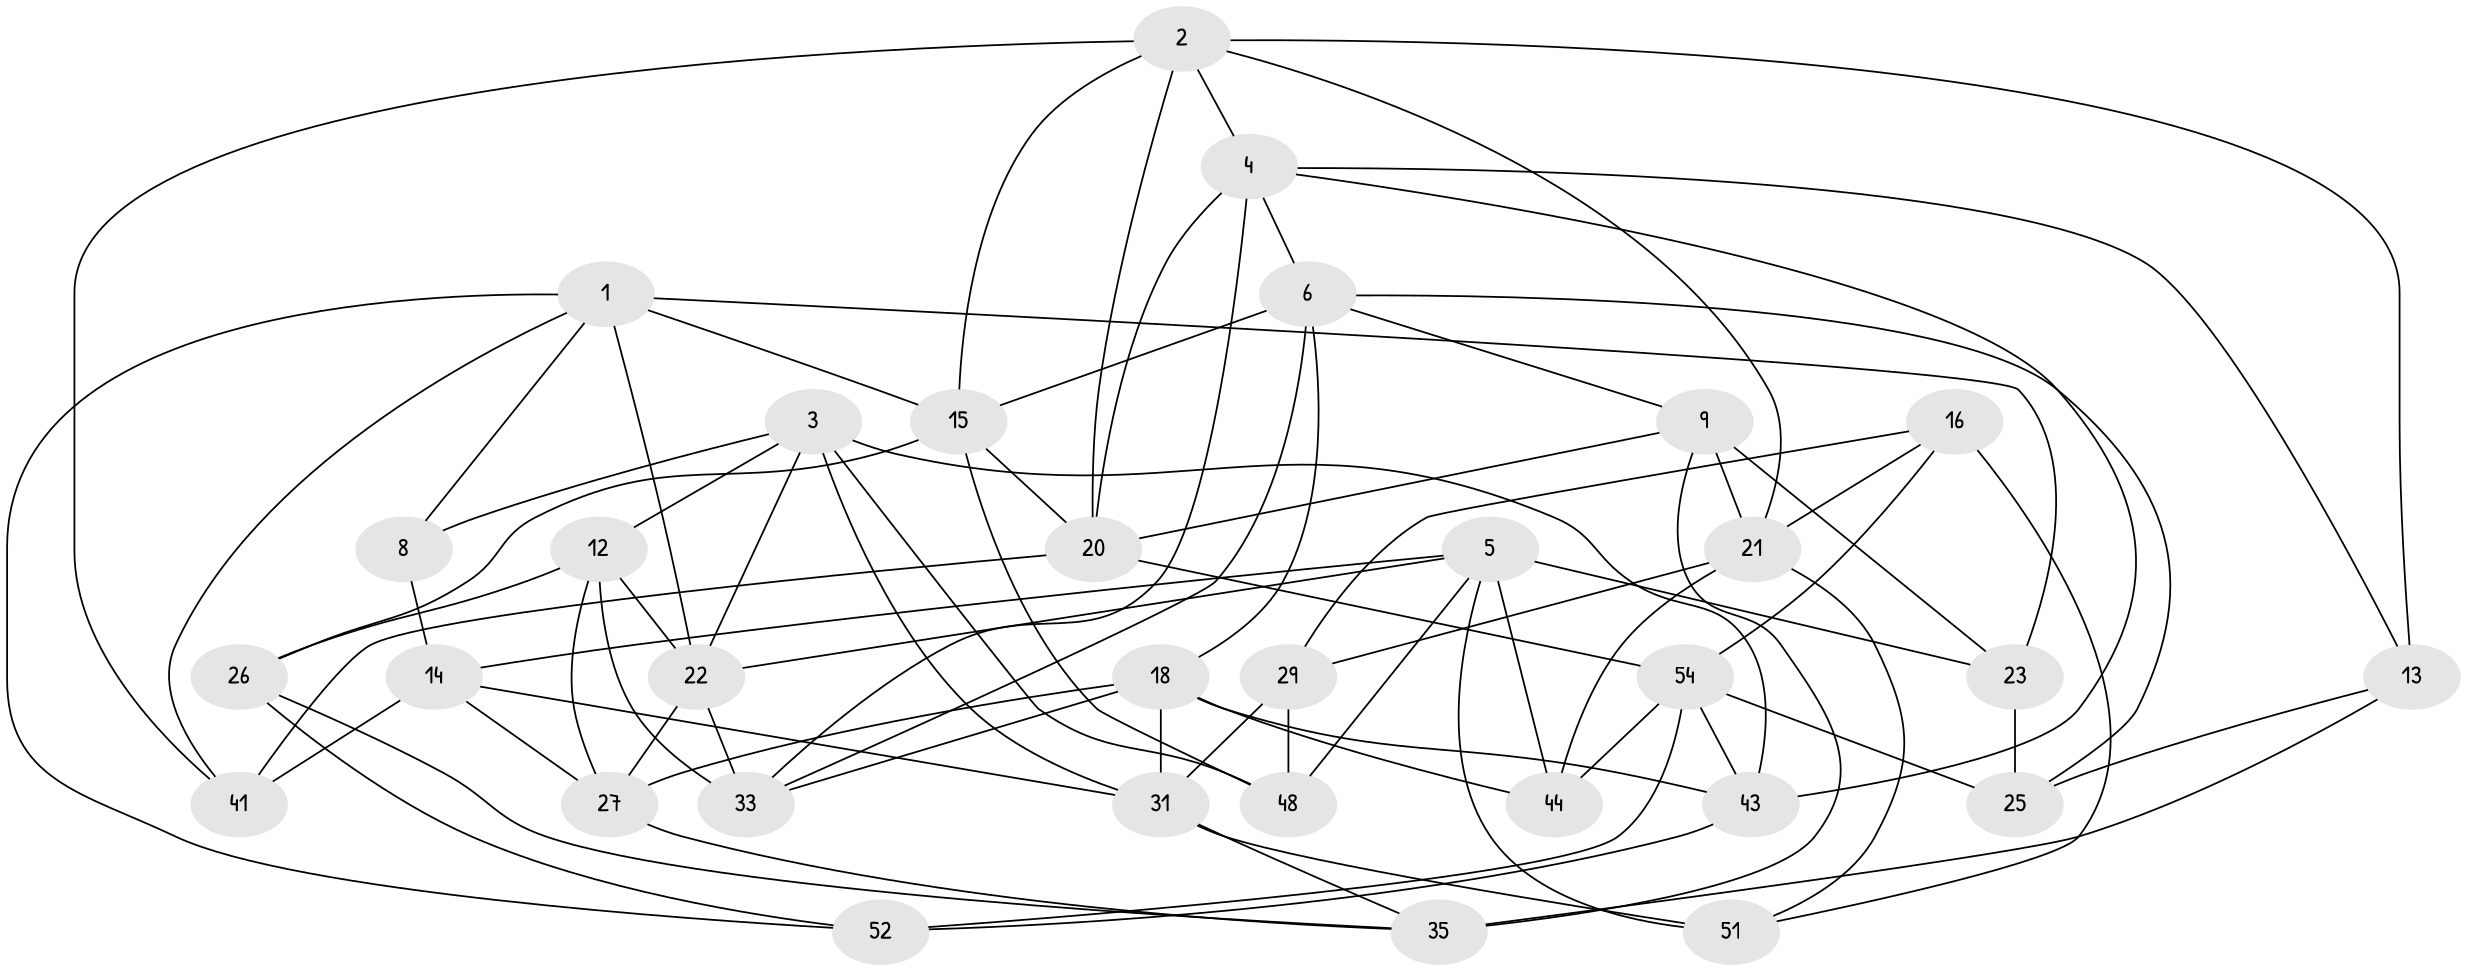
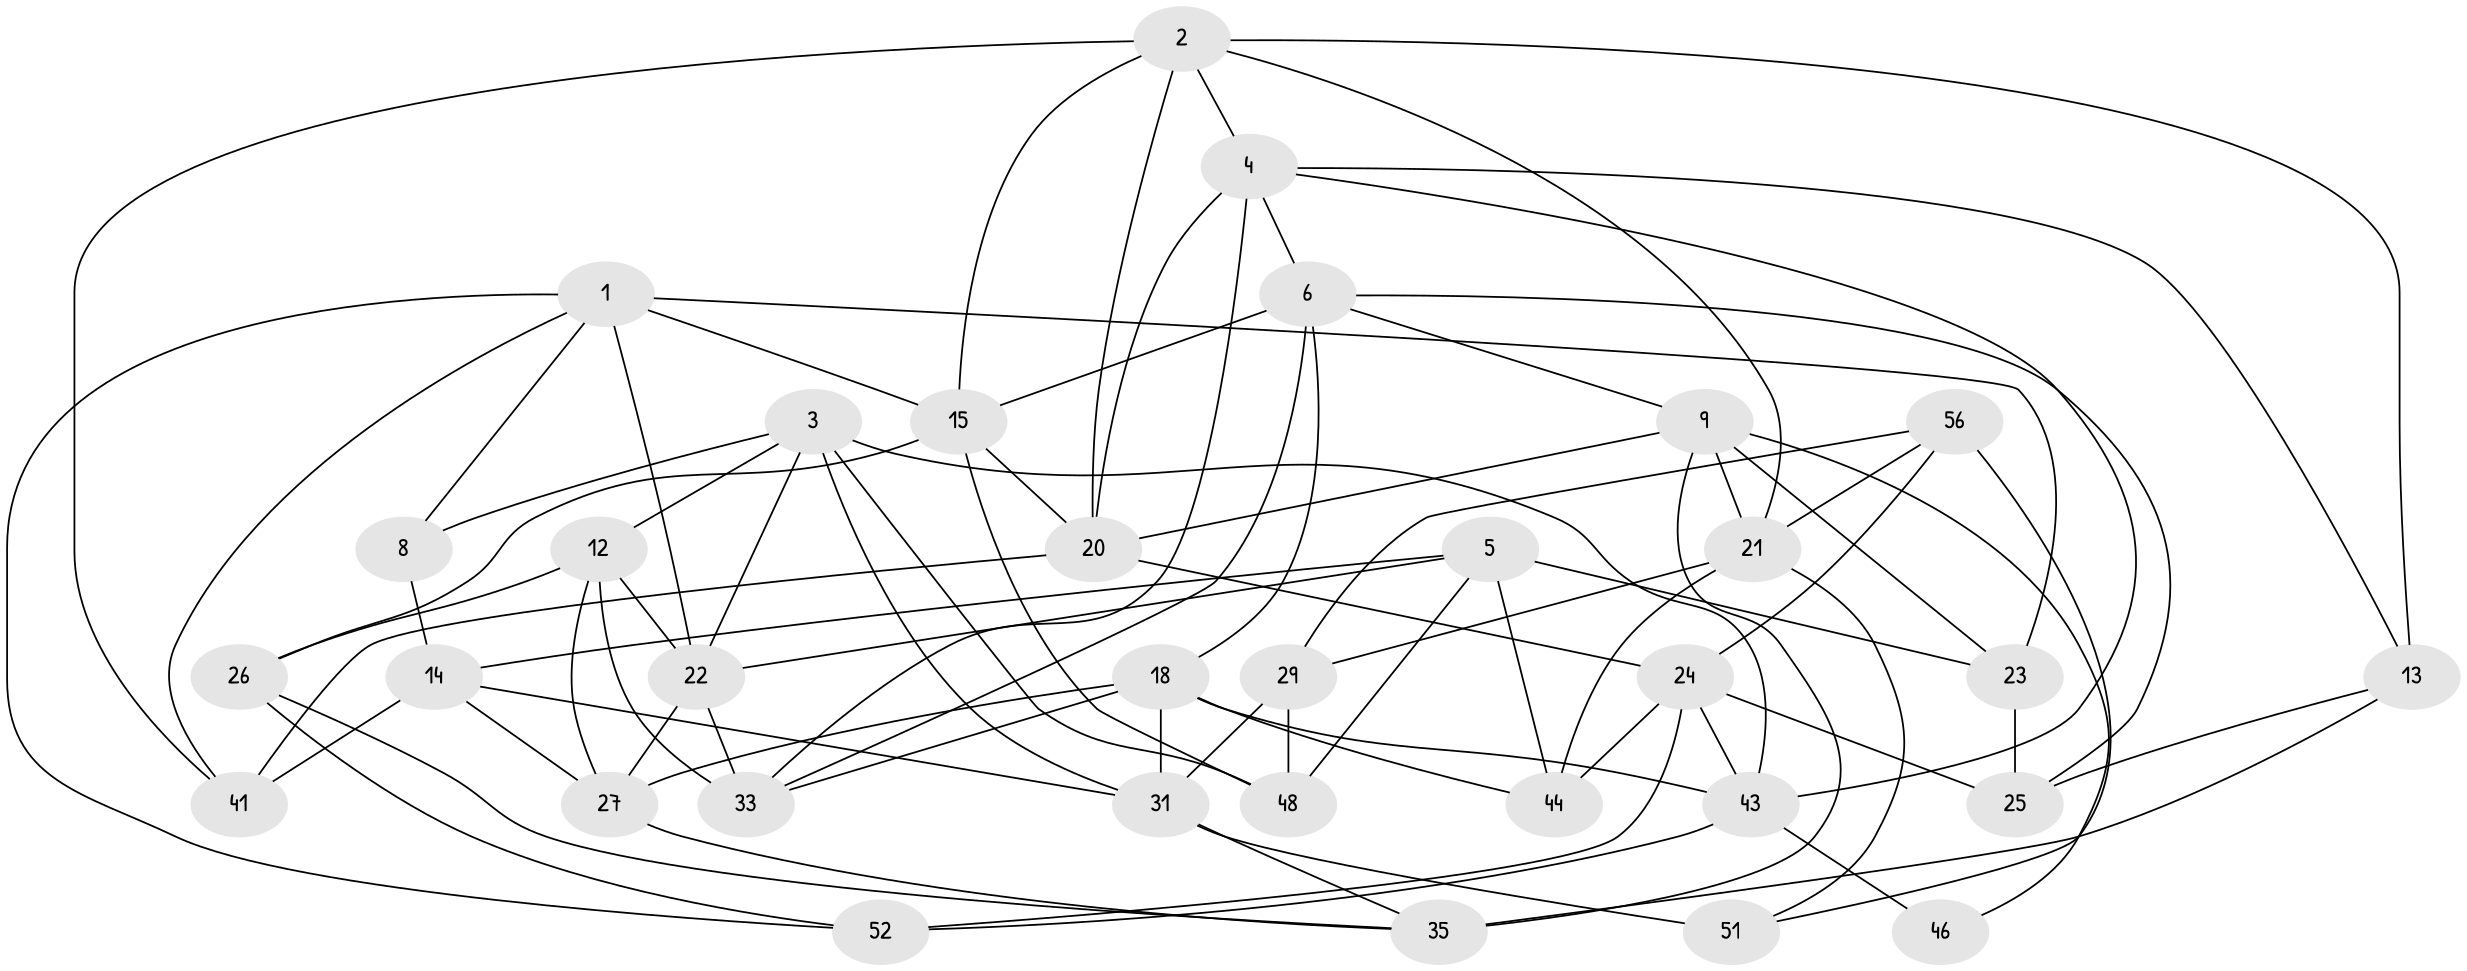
(1955, 422) -> (1955, 422)
(1685, 677) -> (1685, 677)
(1480, 817) -> none
none -> (1941, 932)
